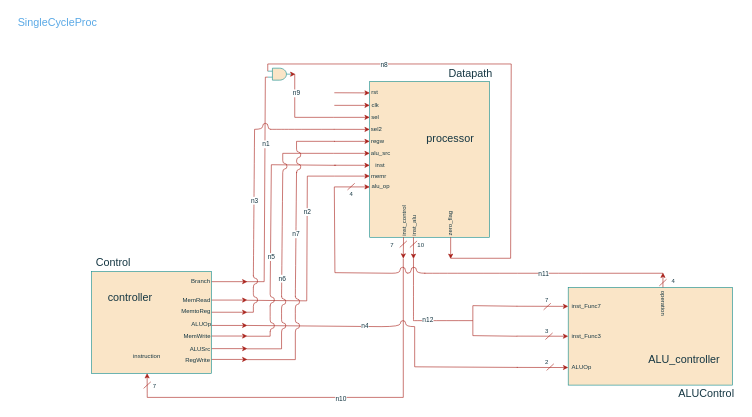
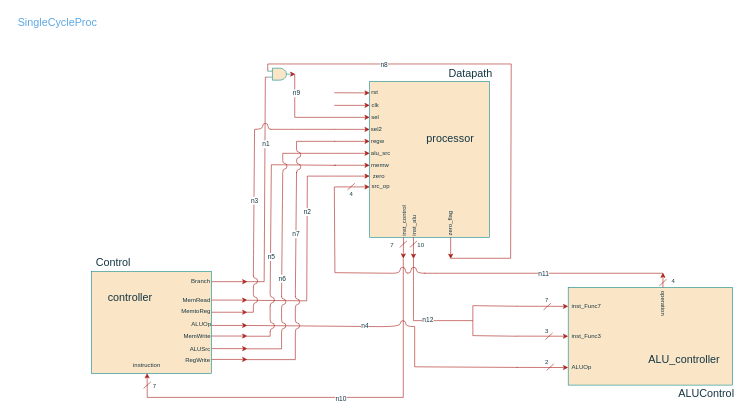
(380, 165) -> (380, 165)
(379, 176) -> (379, 176)
(381, 186) -> (381, 186)
(147, 356) -> (147, 365)
